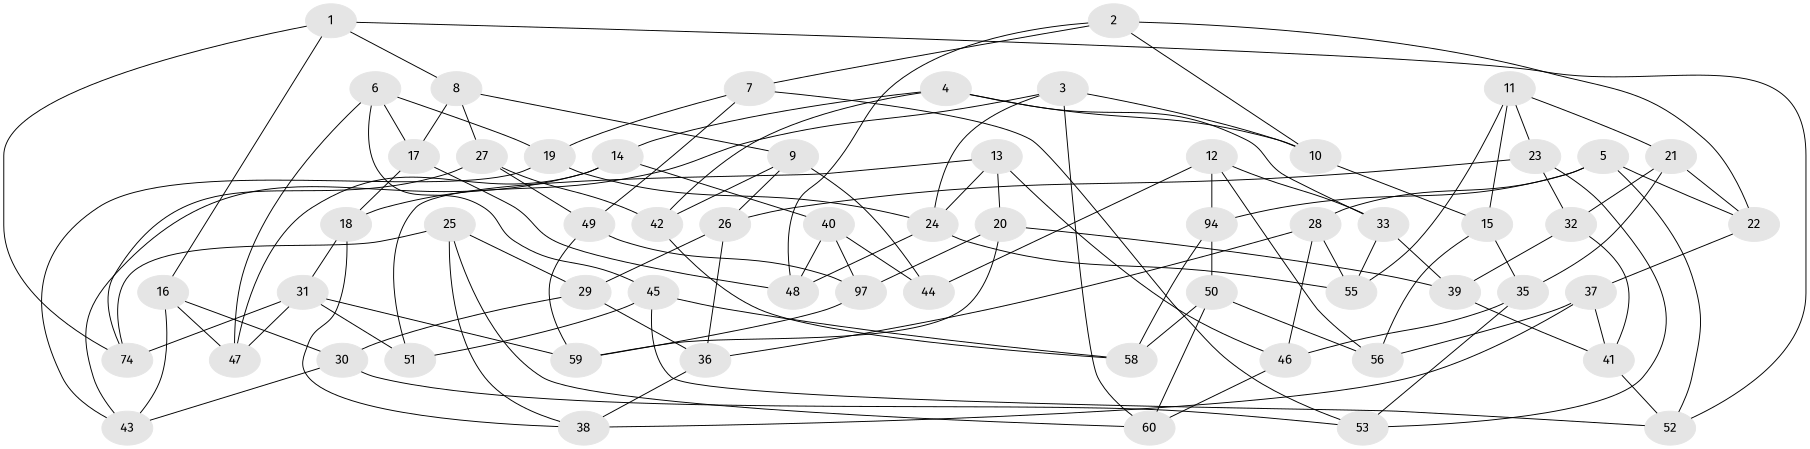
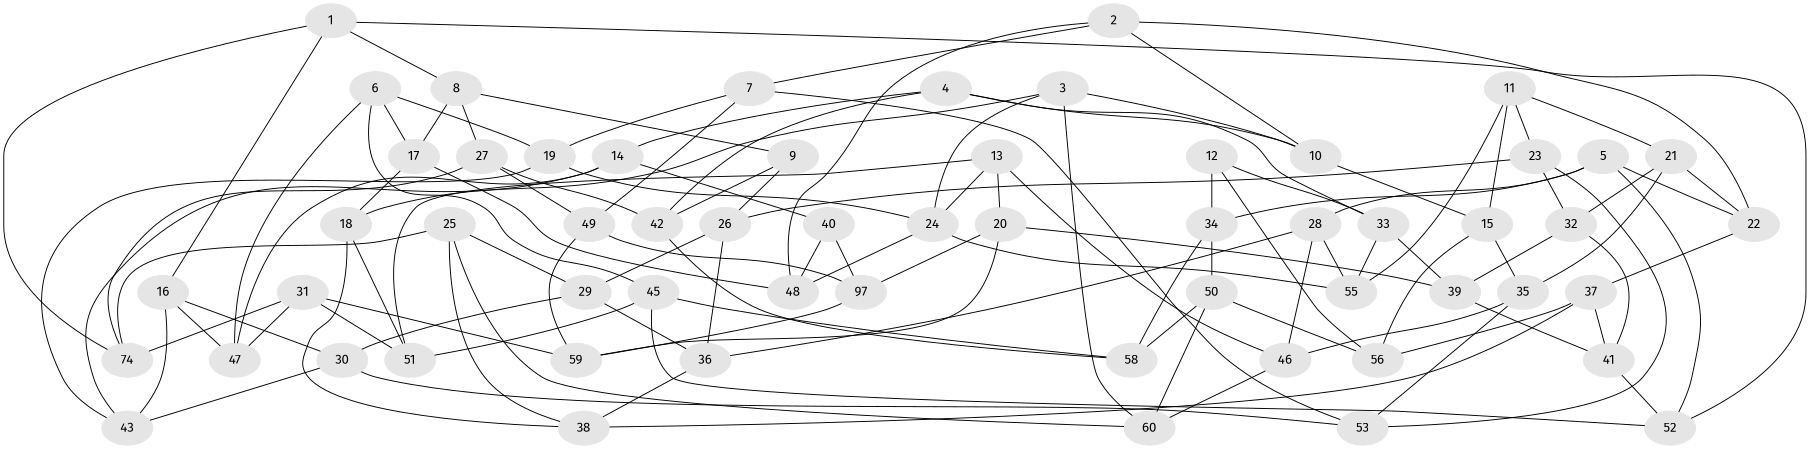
(1212, 224) -> (1212, 224)
(324, 258) -> (378, 292)
(929, 292) -> none
